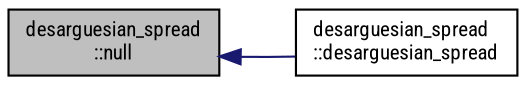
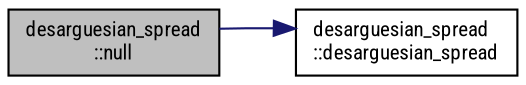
(268, 57) -> (246, 28)
